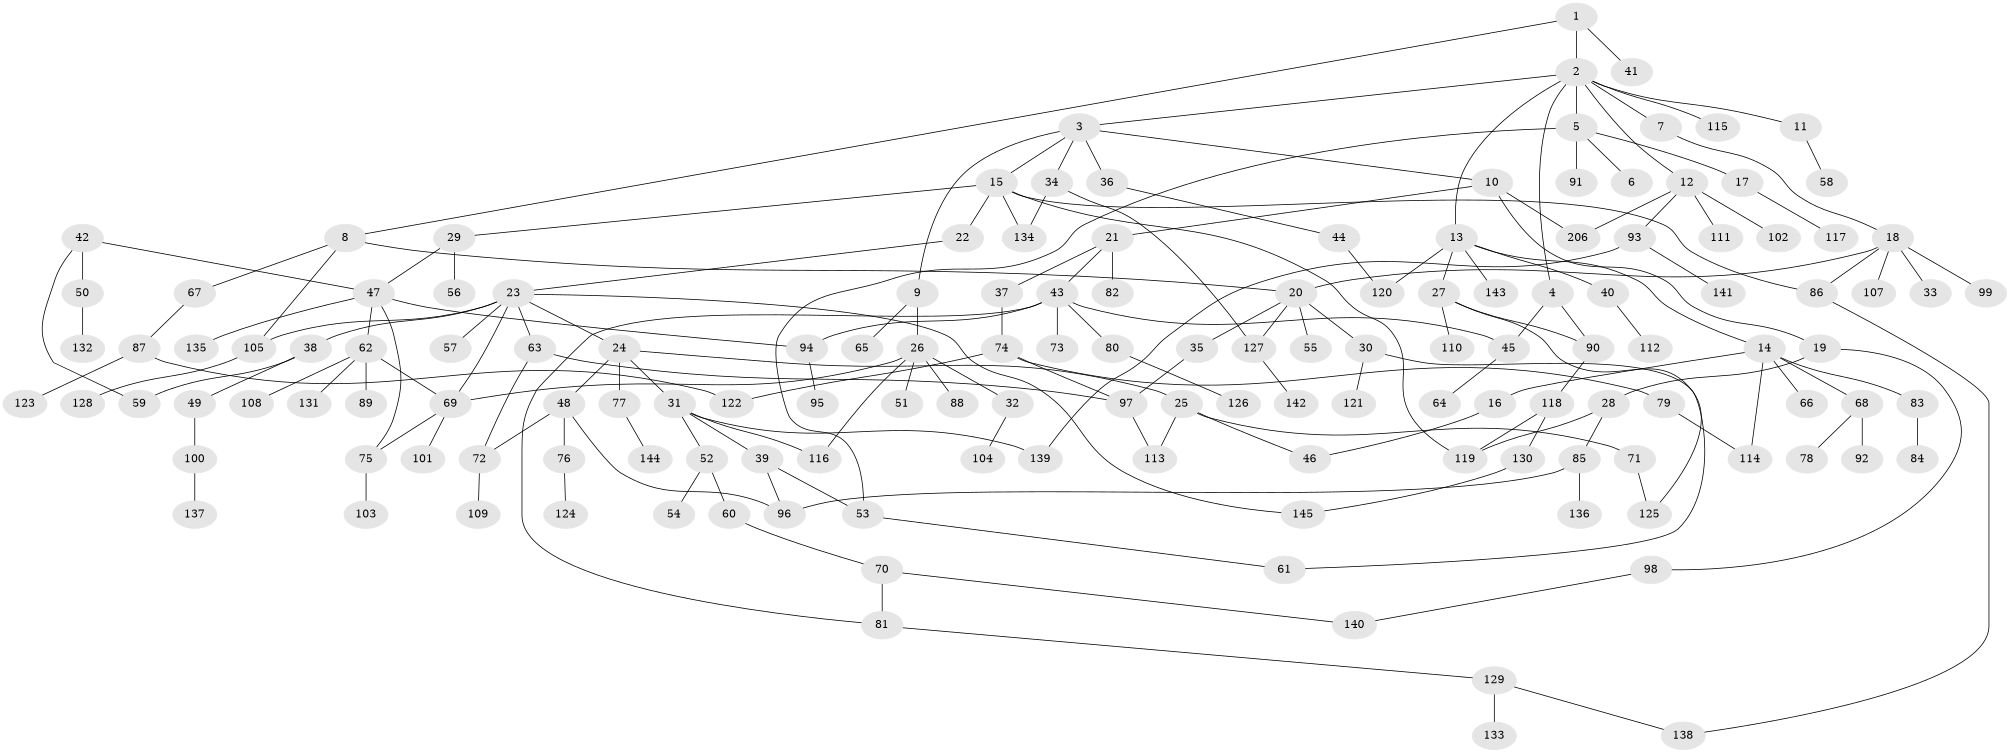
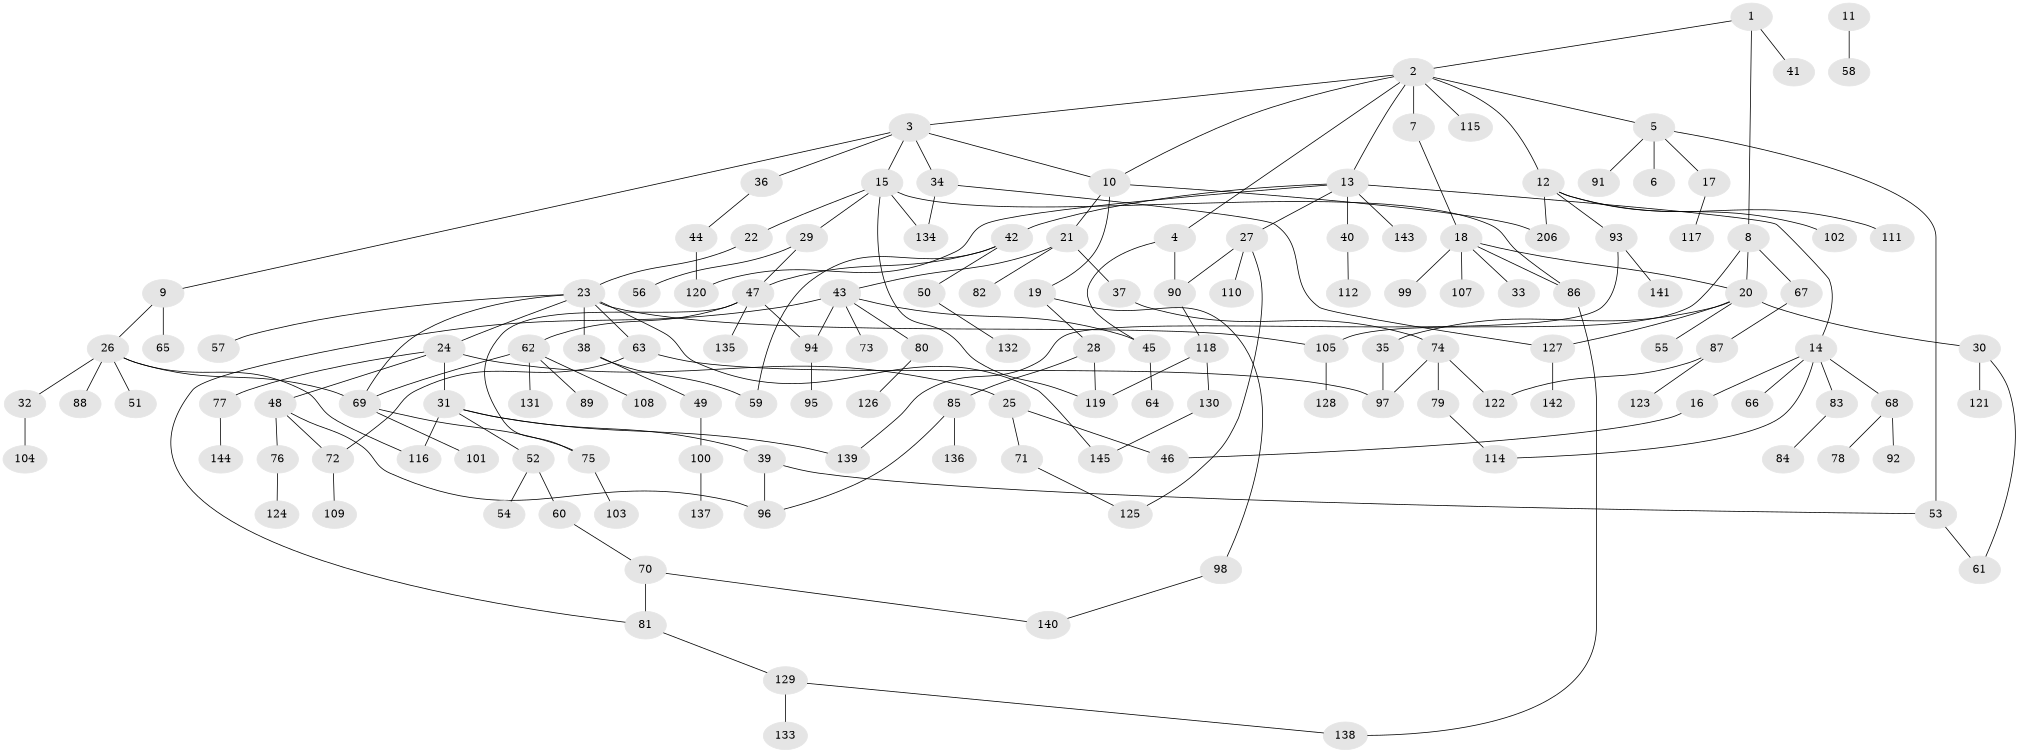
(1686, 104) -> (1255, 113)
none -> (1176, 197)
(1155, 459) -> none
